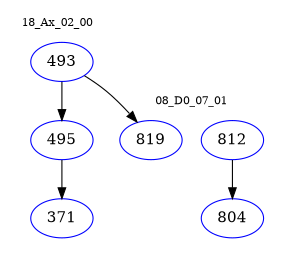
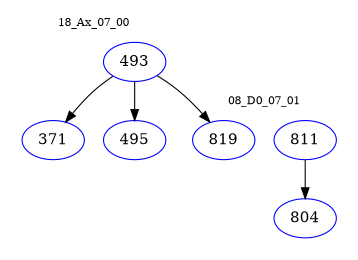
(58, 23) -> (94, 23)
(232, 140) -> (305, 140)
(62, 174) -> (91, 93)
